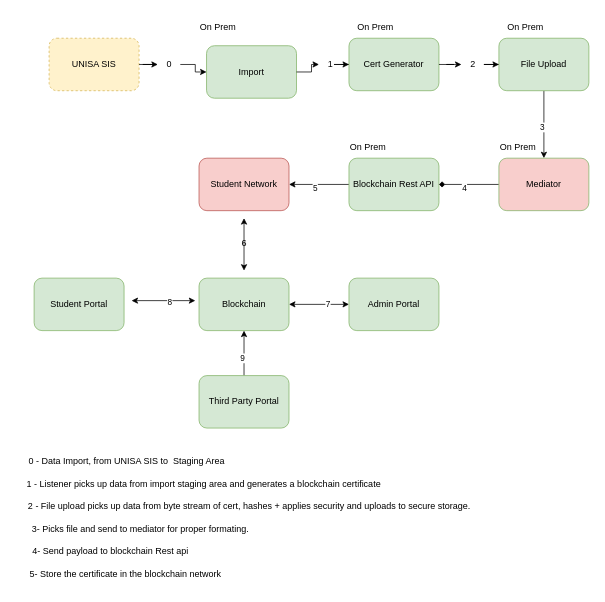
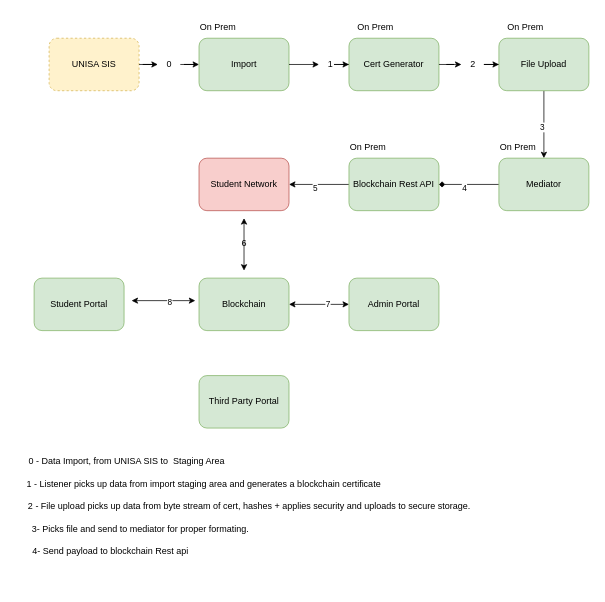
(252, 72) -> (244, 64)
(544, 184) -> (544, 184)
(244, 358) -> none
(120, 574) -> none
